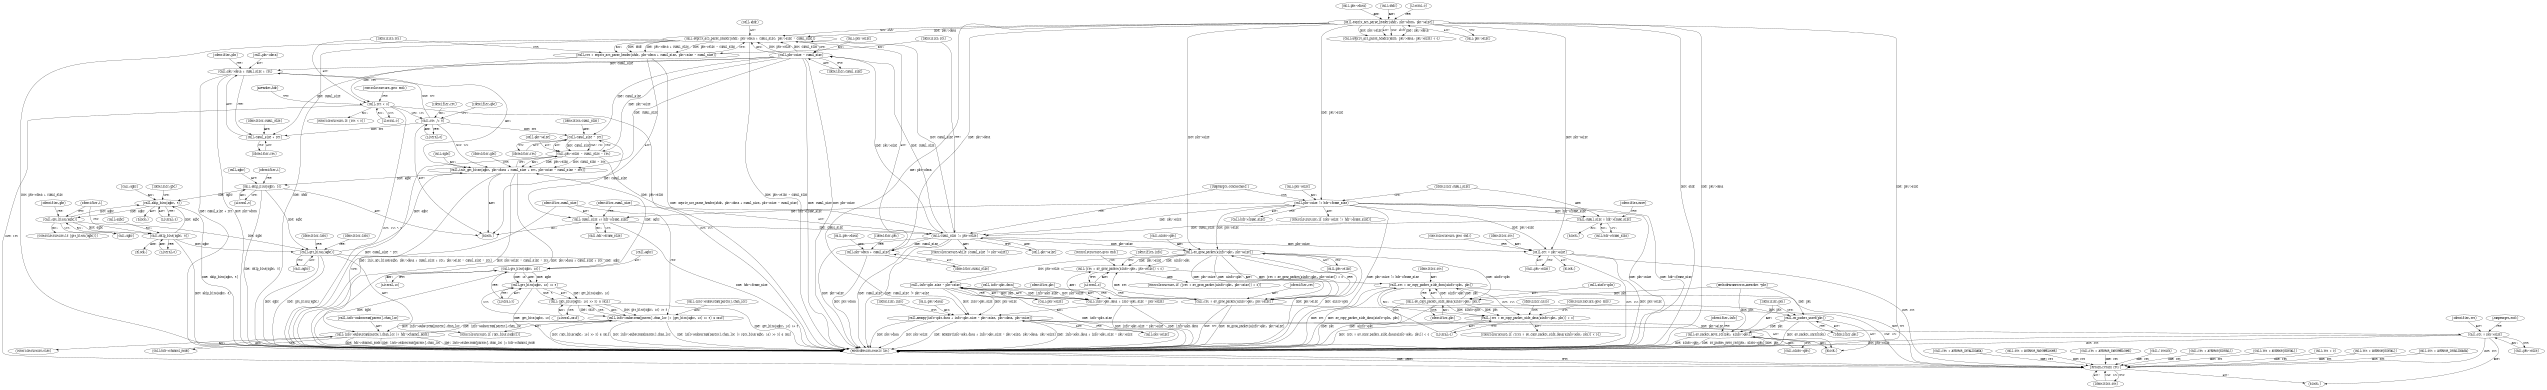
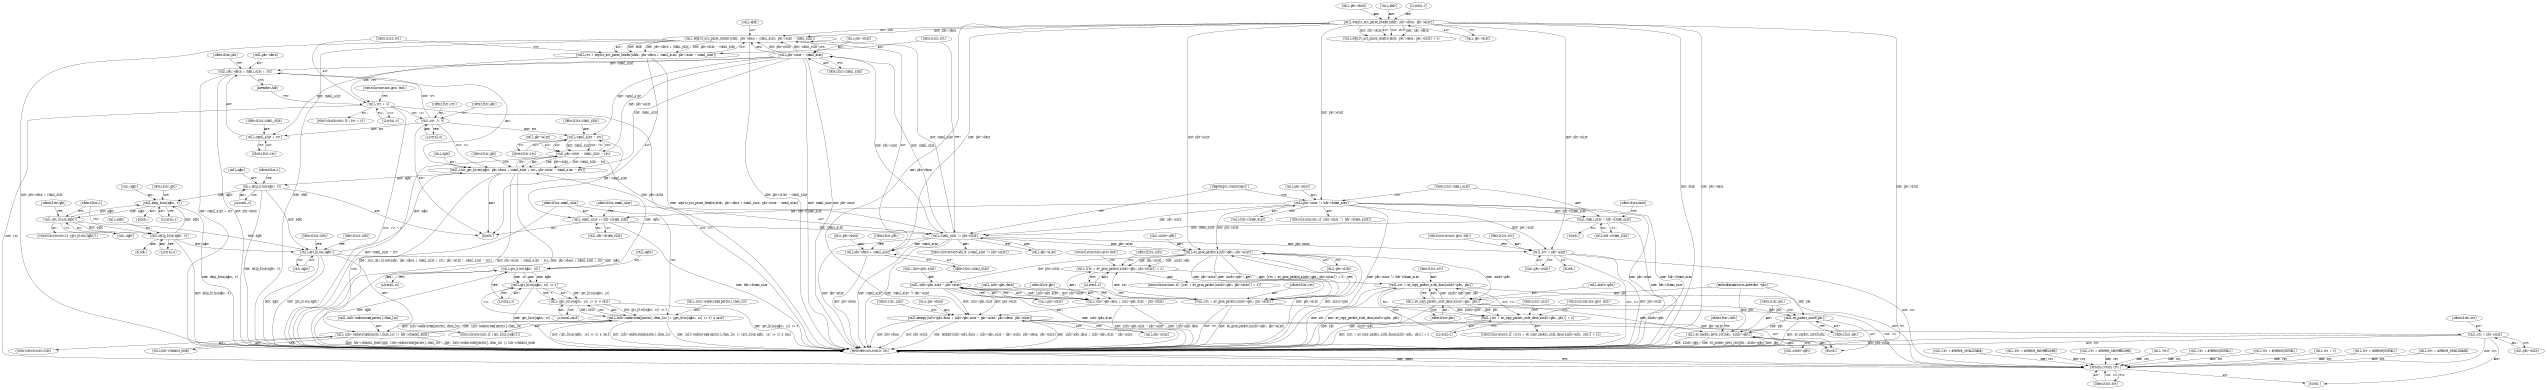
(236, 107) -> (256, 79)
none -> (919, 269)
(1007, 294) -> (1007, 294)
none -> (1590, 314)
(2505, 318) -> none
none -> (1355, 349)
(2161, 351) -> (2161, 351)
